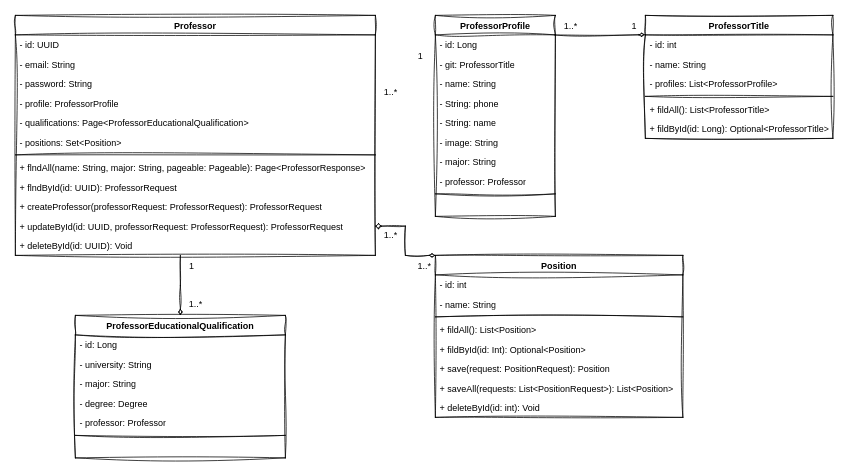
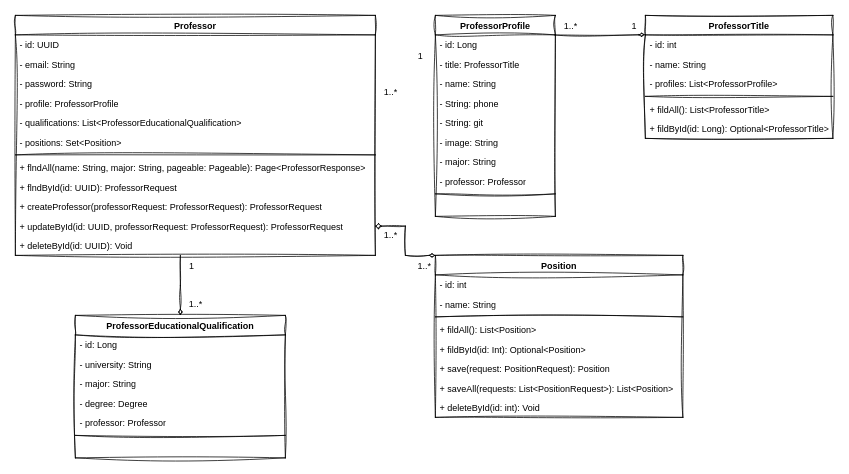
(486, 65) -> (490, 65)
(148, 124) -> (147, 124)
(470, 124) -> (467, 124)
